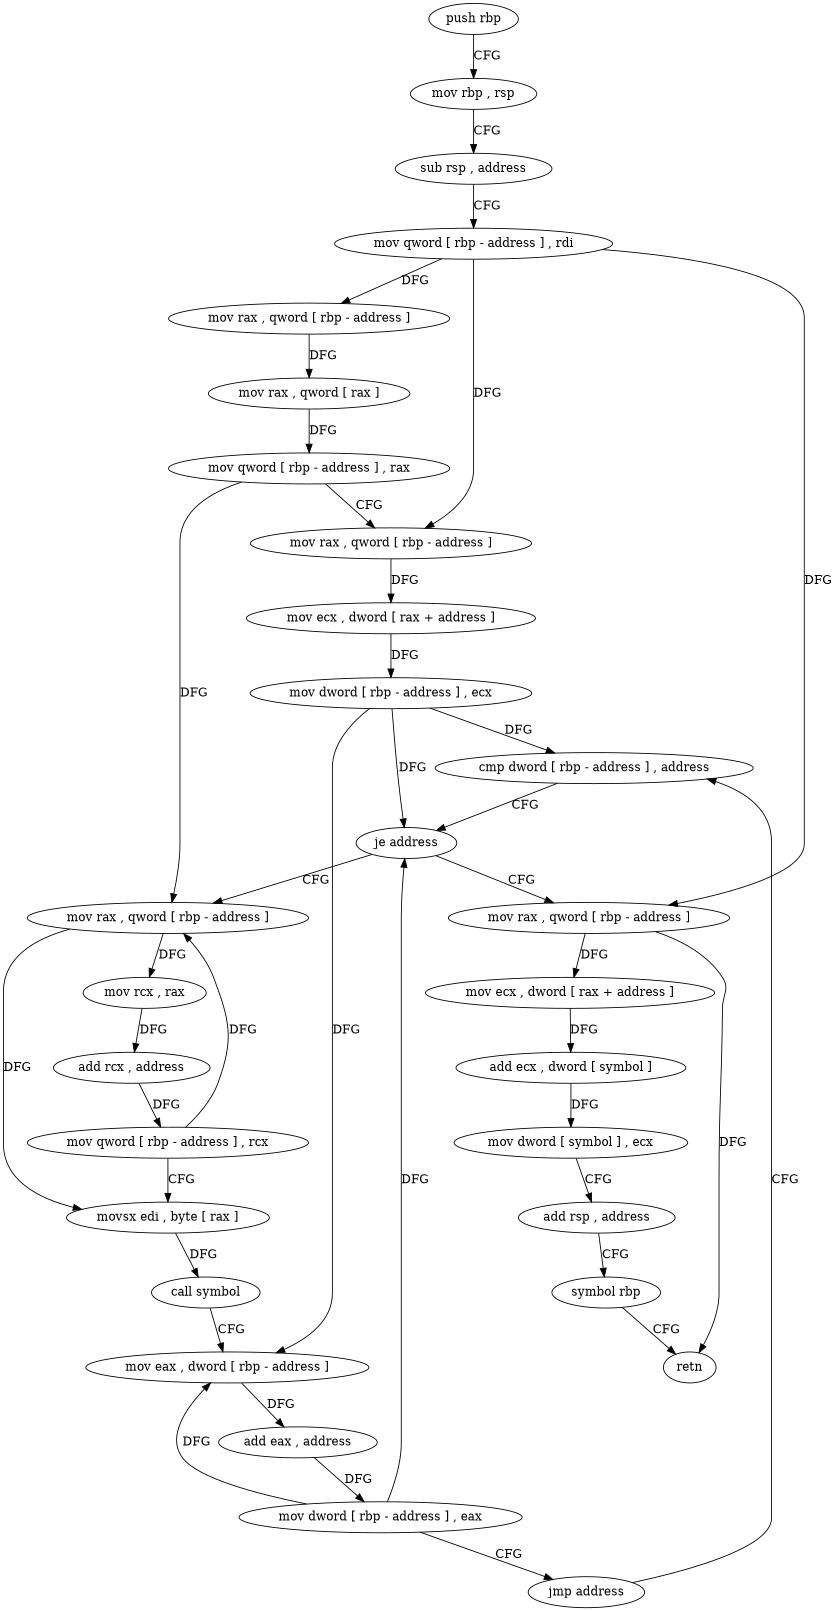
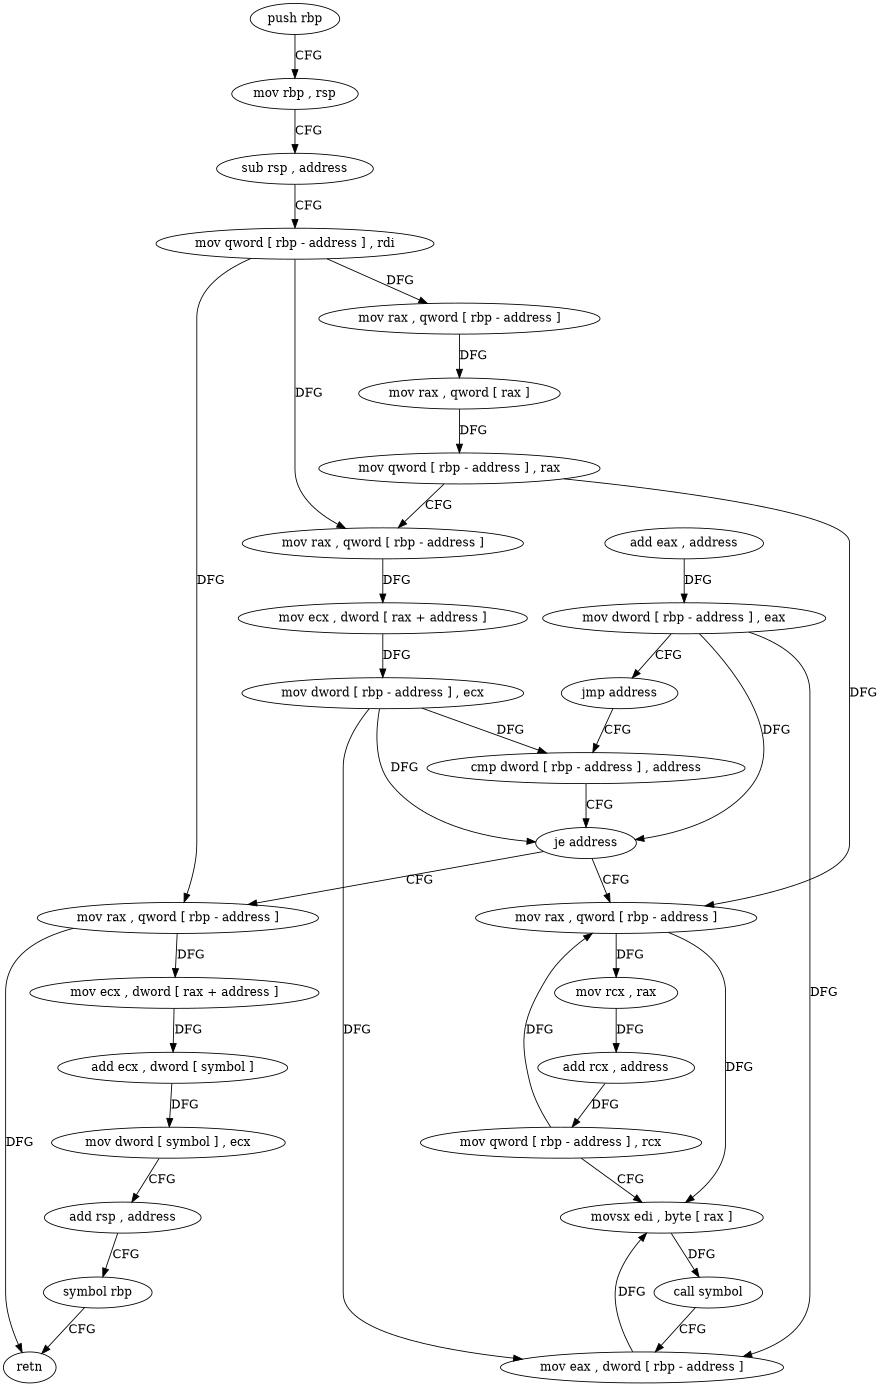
(260, 1402) -> (615, 1294)
